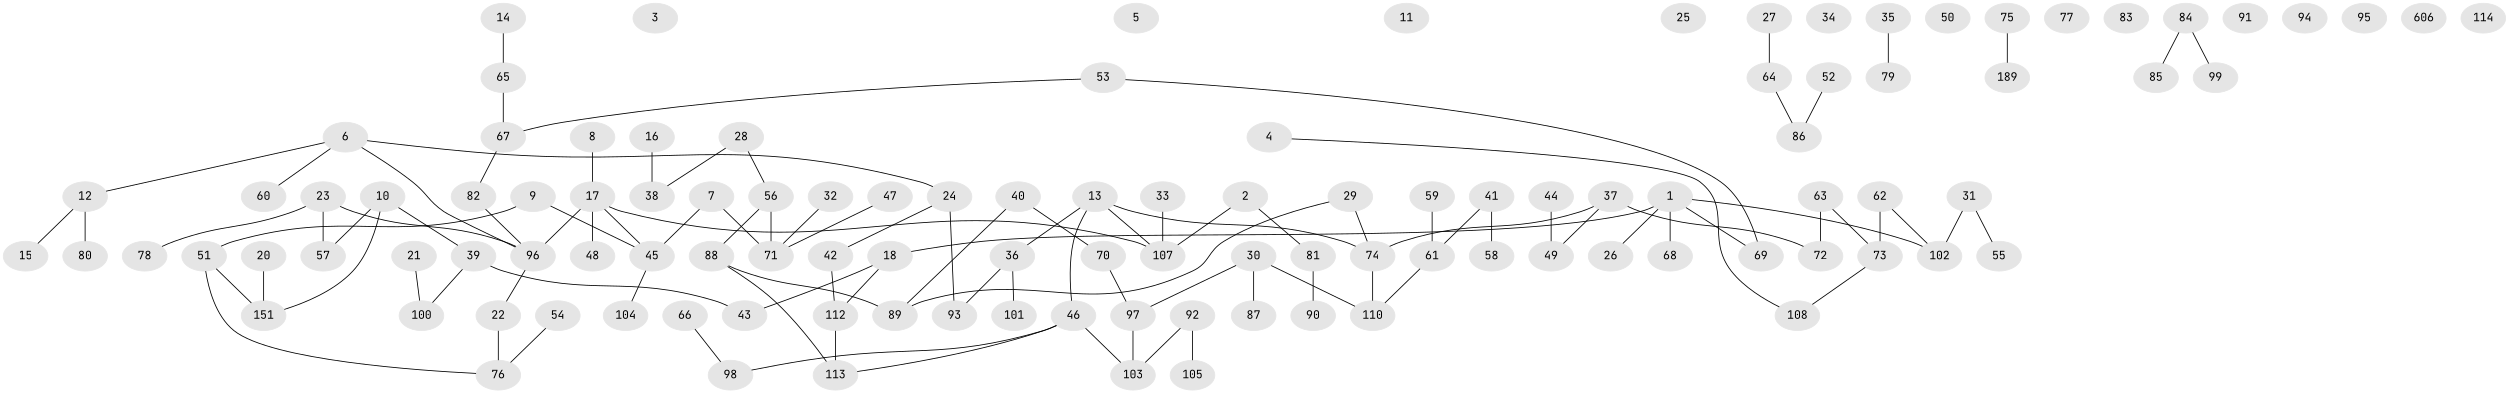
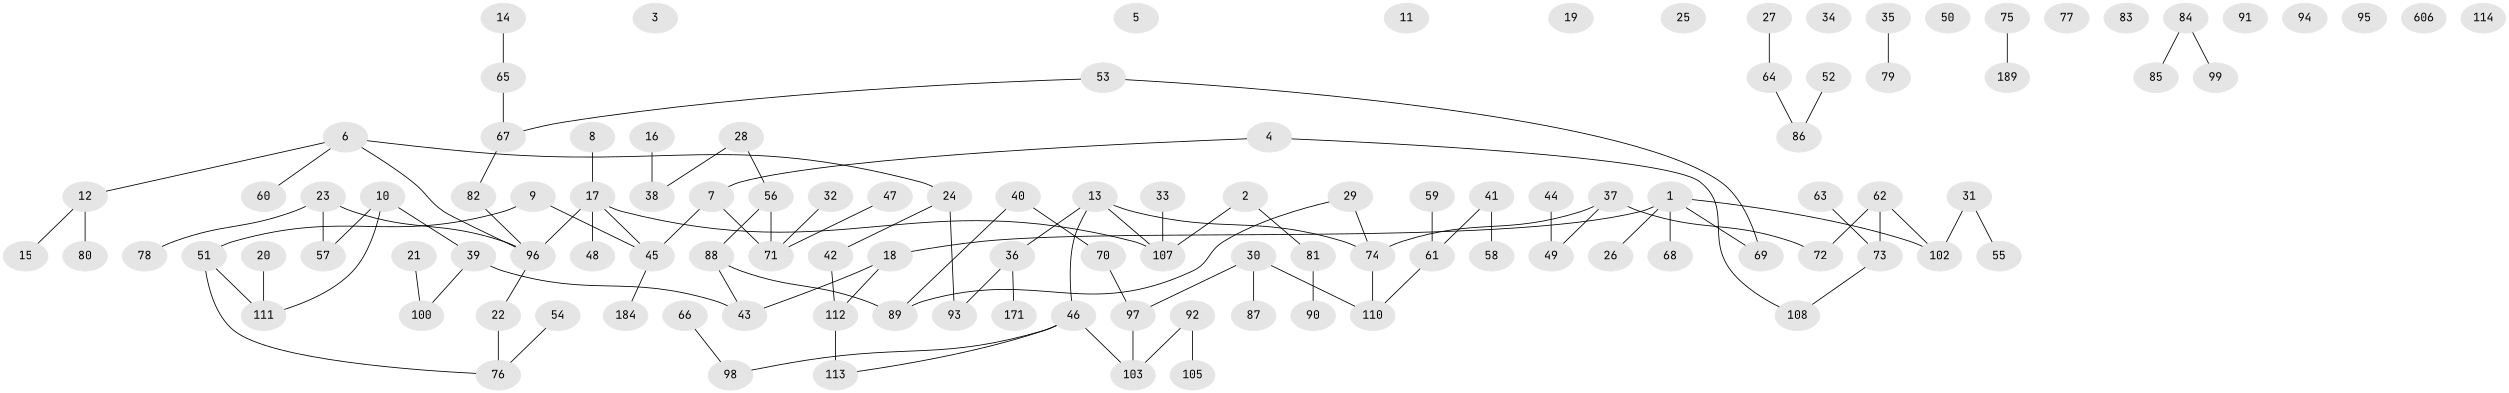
none -> (1571, 18)
none -> (986, 153)
(1821, 227) -> (1846, 231)
(782, 308) -> (728, 286)
(264, 316) -> (264, 316)
(626, 316) -> (626, 316)
(1014, 316) -> (1014, 316)
